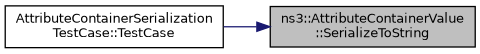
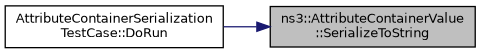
(114, 27) -> (114, 27)
